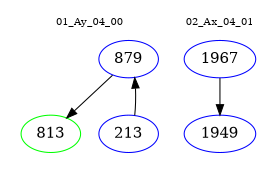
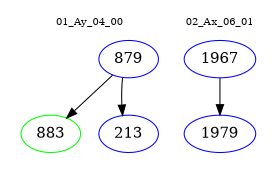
(220, 22) -> (220, 22)
(136, 102) -> (122, 91)
(51, 134) -> (51, 134)
(220, 134) -> (220, 134)
